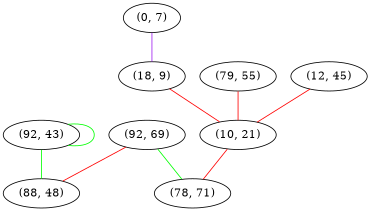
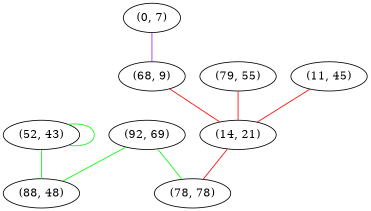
(152, 76) -> (152, 76)
(329, 76) -> (329, 76)
(41, 135) -> (41, 135)
(238, 135) -> (238, 135)
(94, 164) -> (94, 164)
(193, 193) -> (193, 193)
